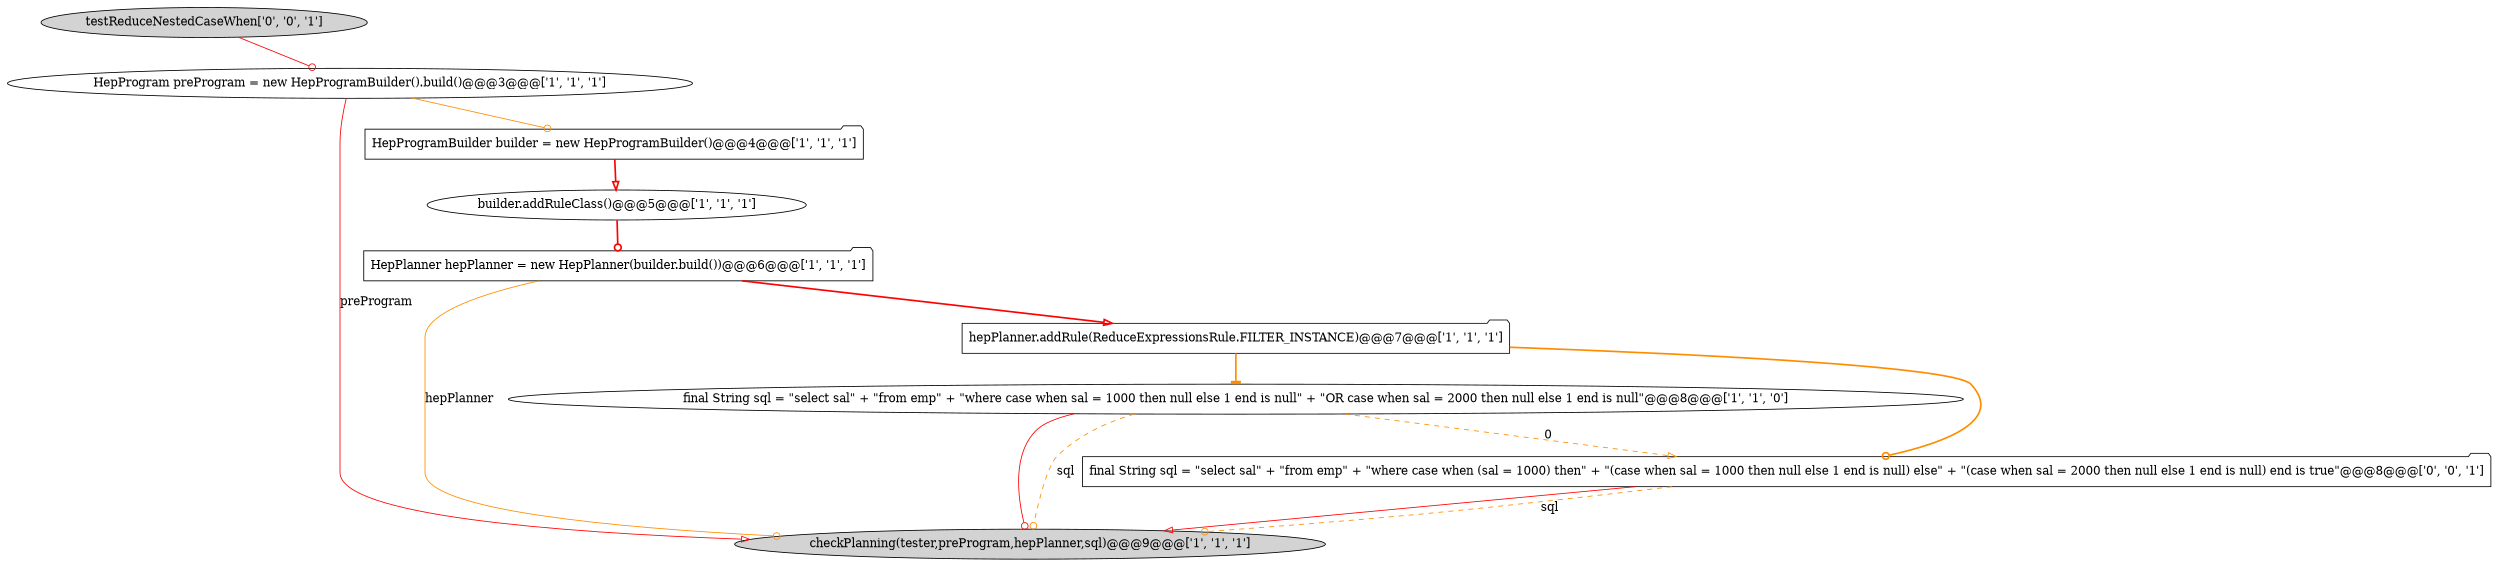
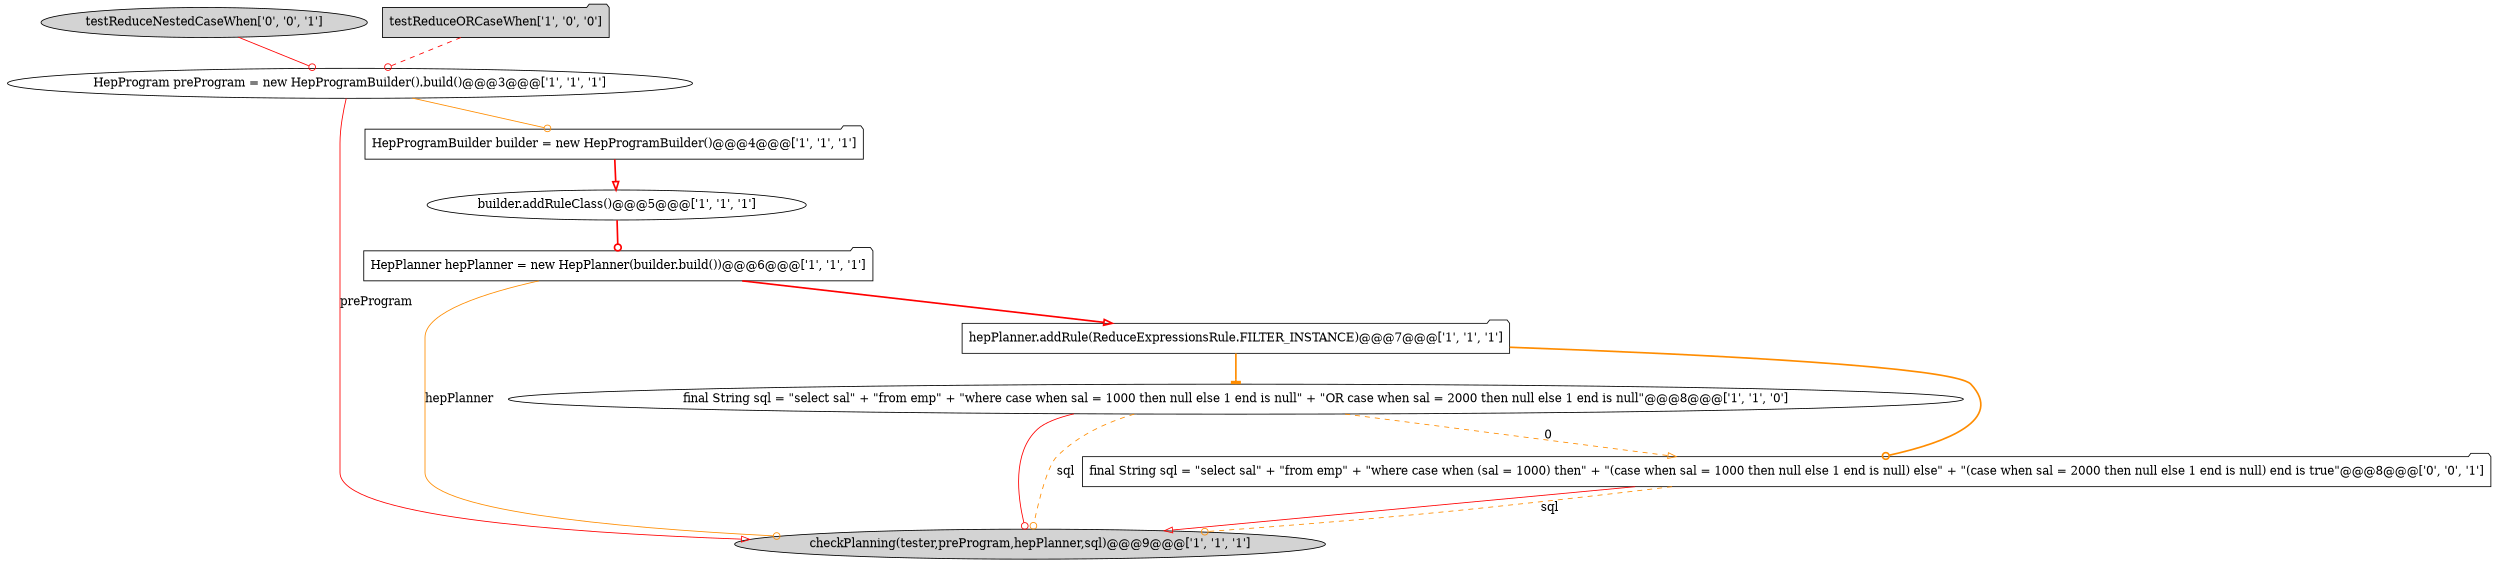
none -> (496, 22)
